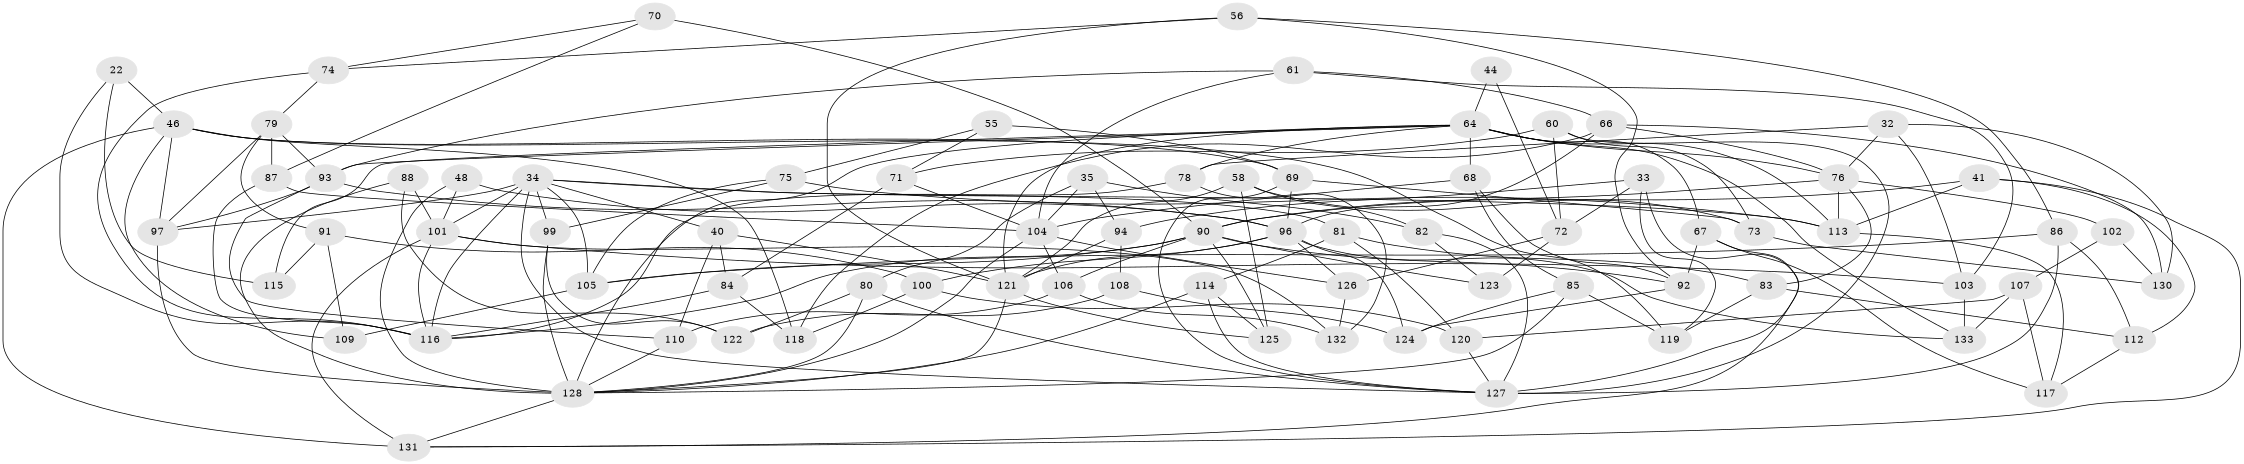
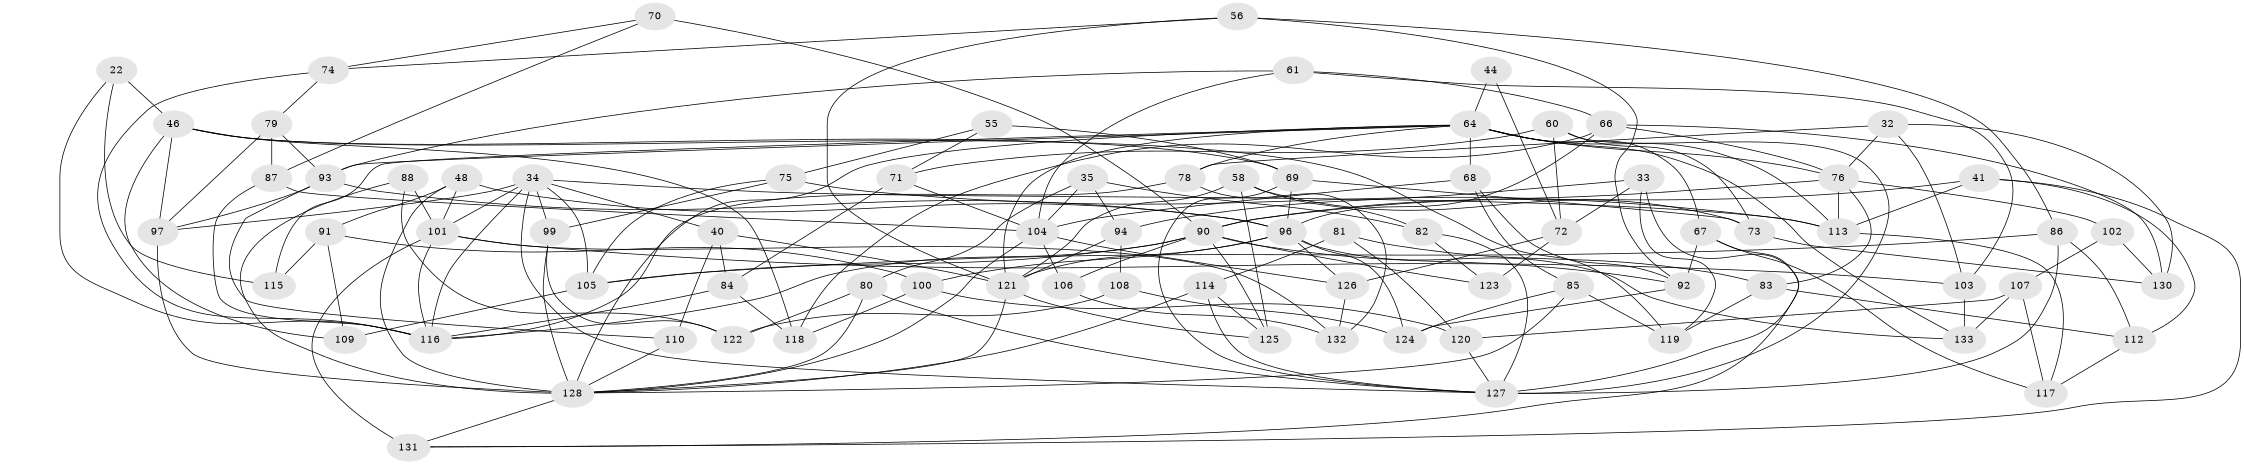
(940, 195) -> none
(248, 196) -> (371, 213)
(825, 312) -> none
(36, 381) -> none
